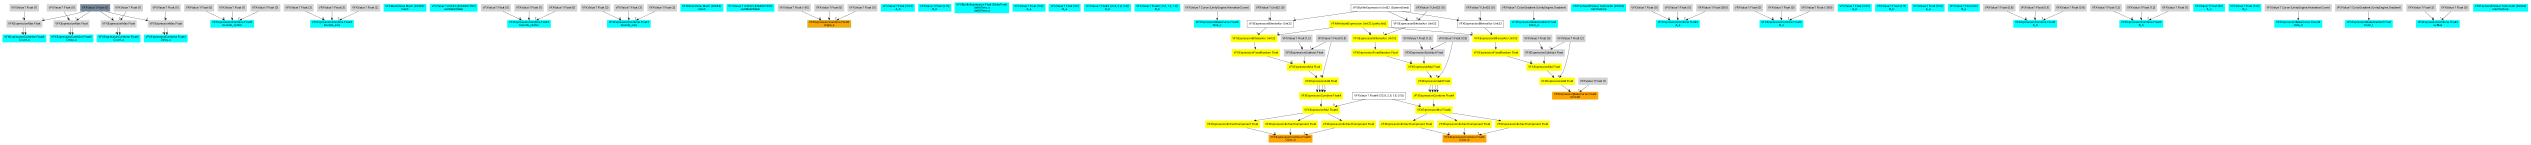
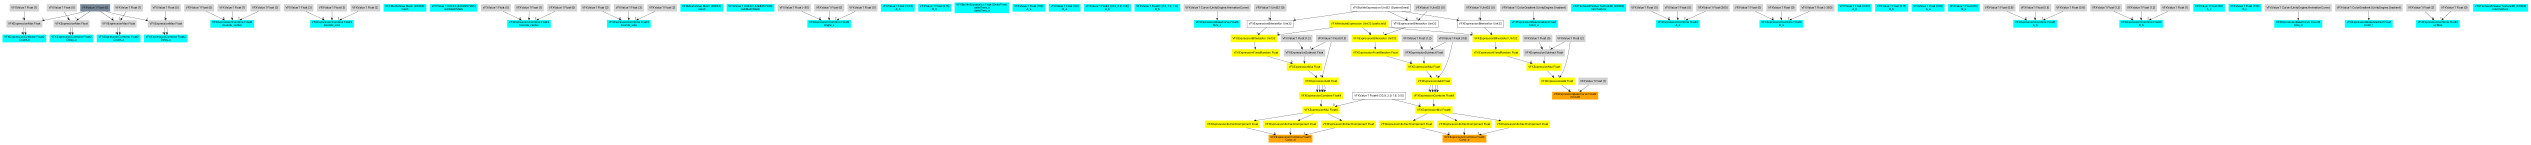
(829, 24) -> (829, 24)
